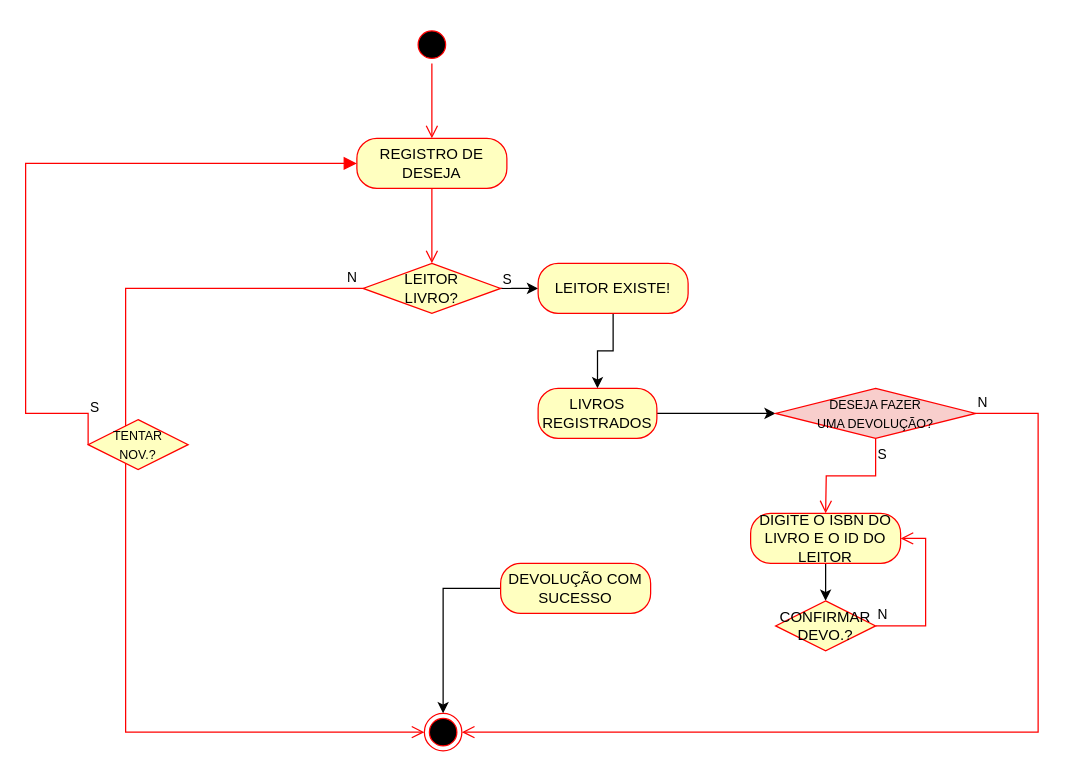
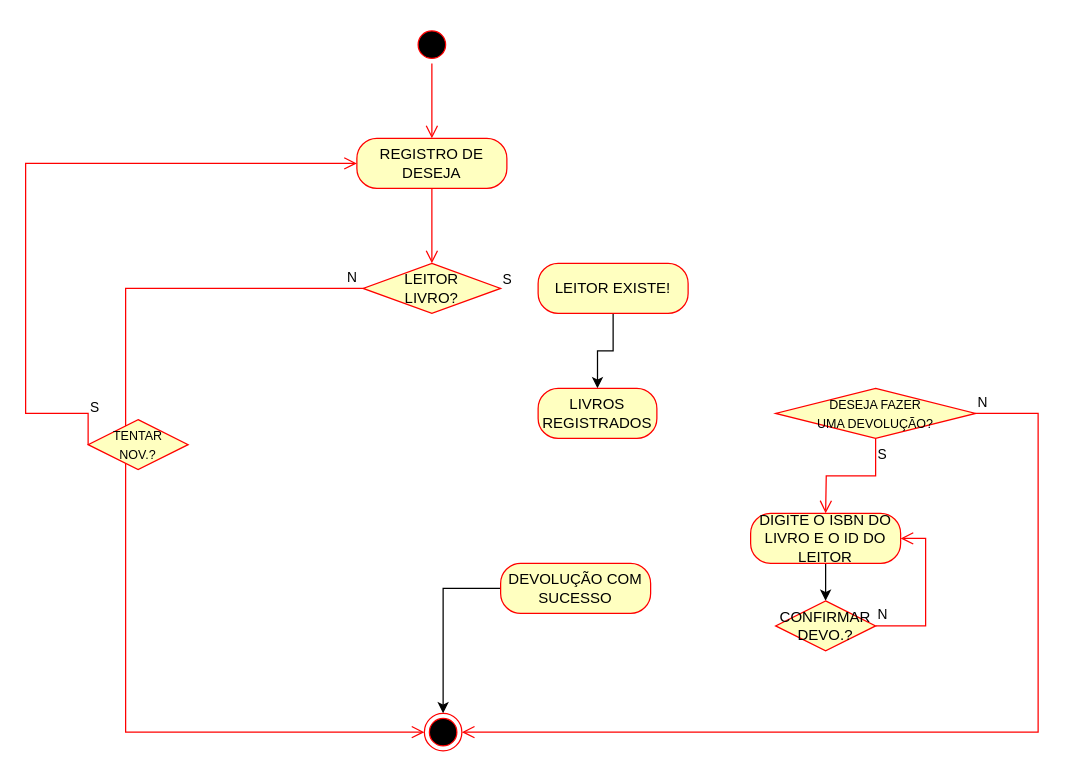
(343, 163) -> (347, 163)
(524, 288) -> none
(712, 413) -> none
(876, 413) -> (876, 413)
